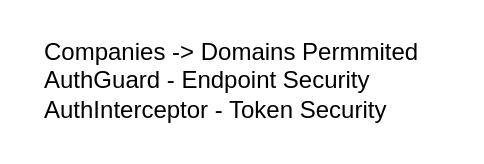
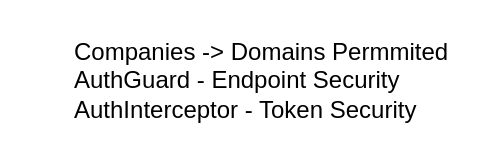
(241, 81) -> (271, 81)
